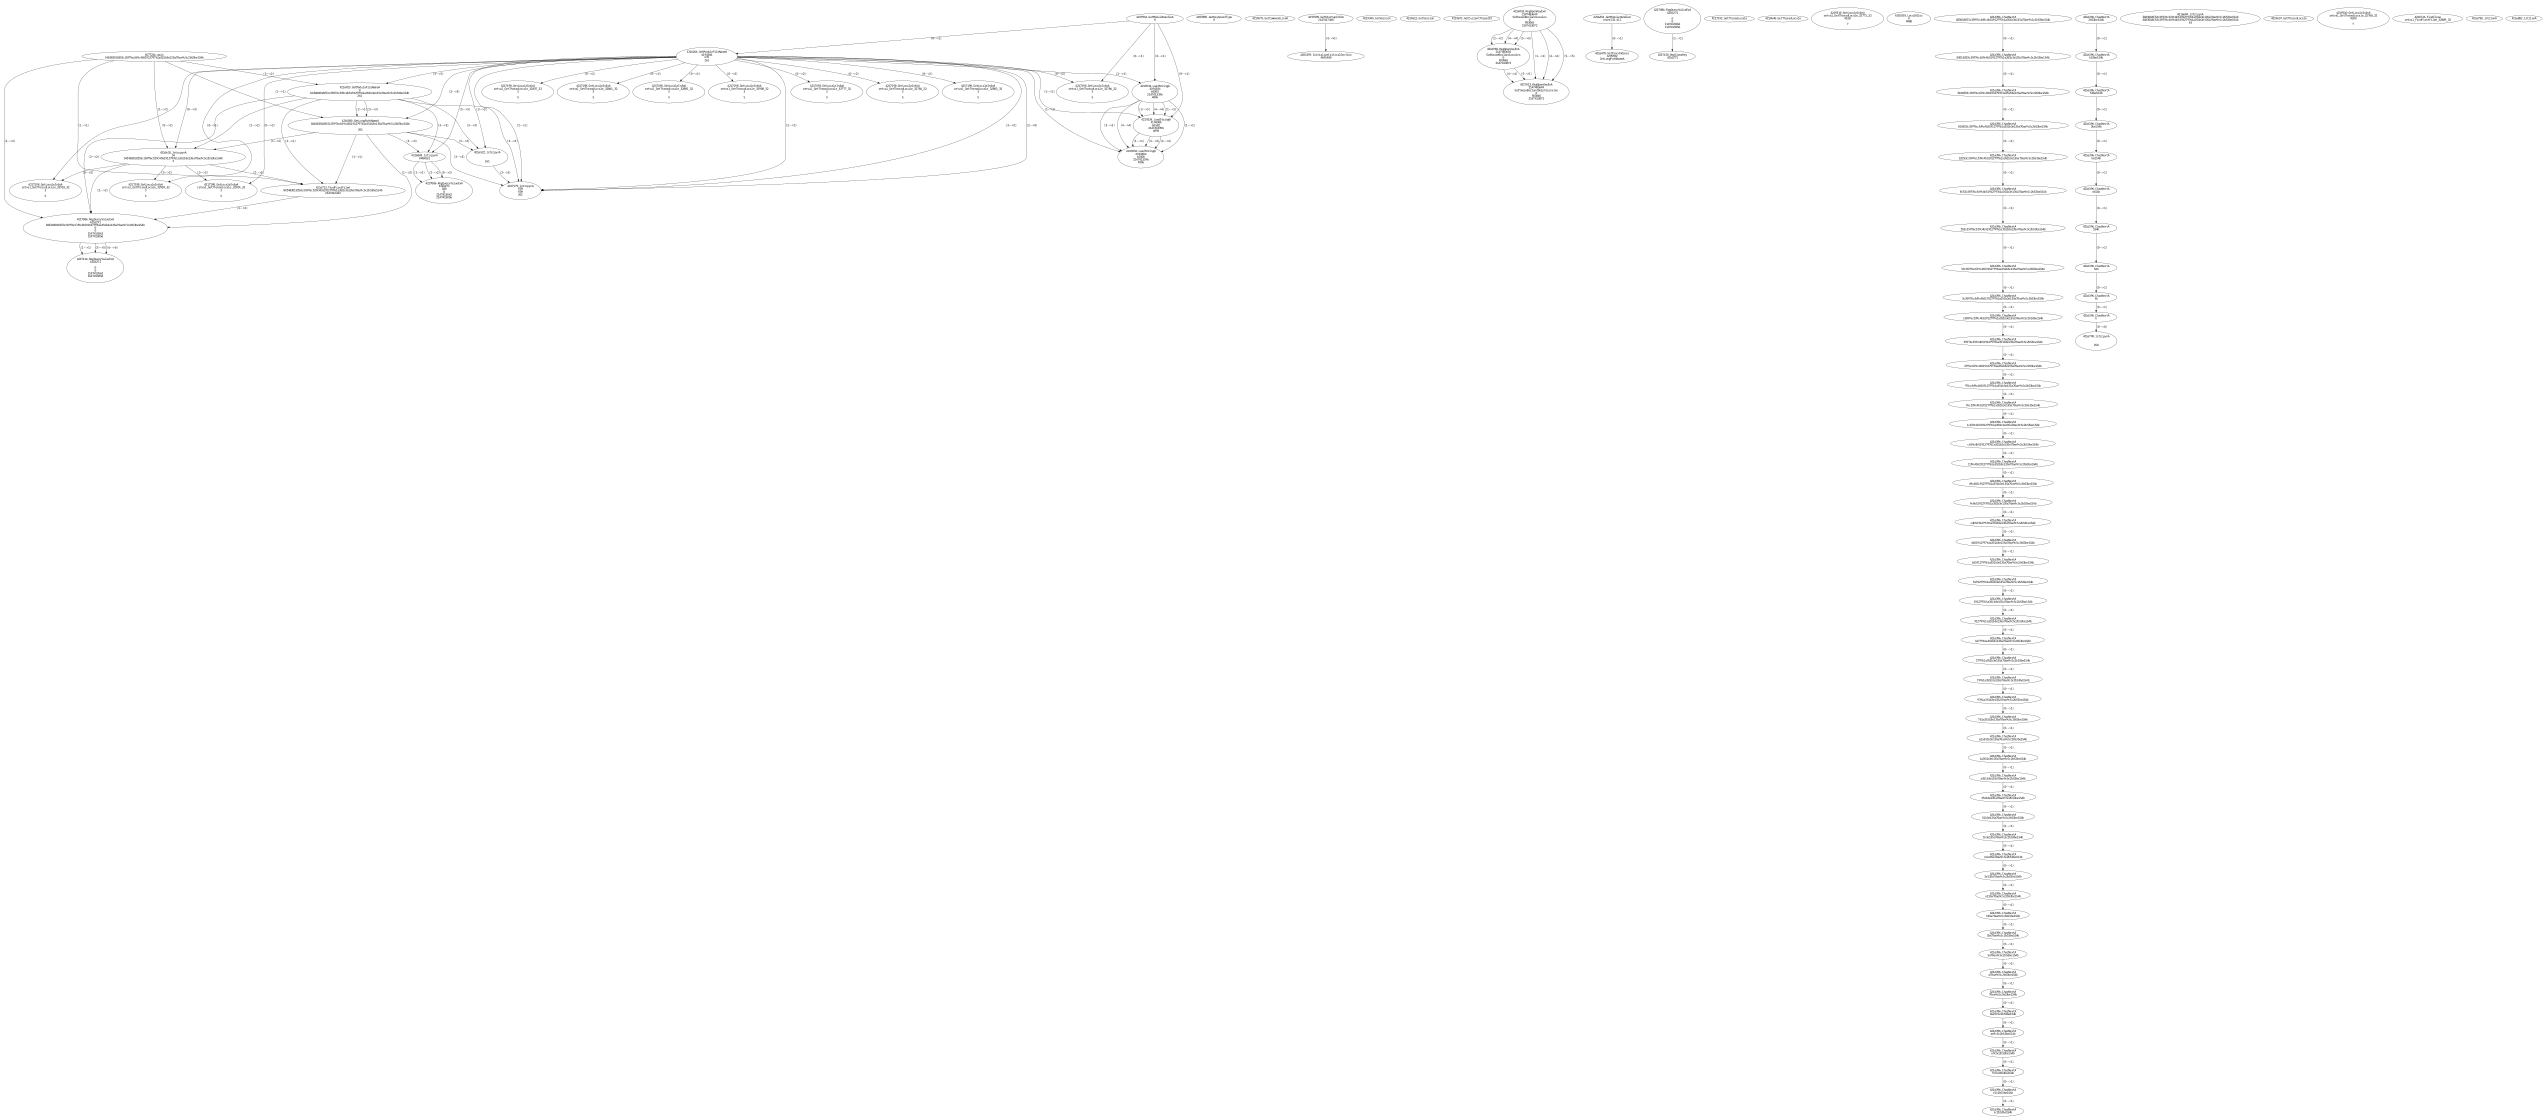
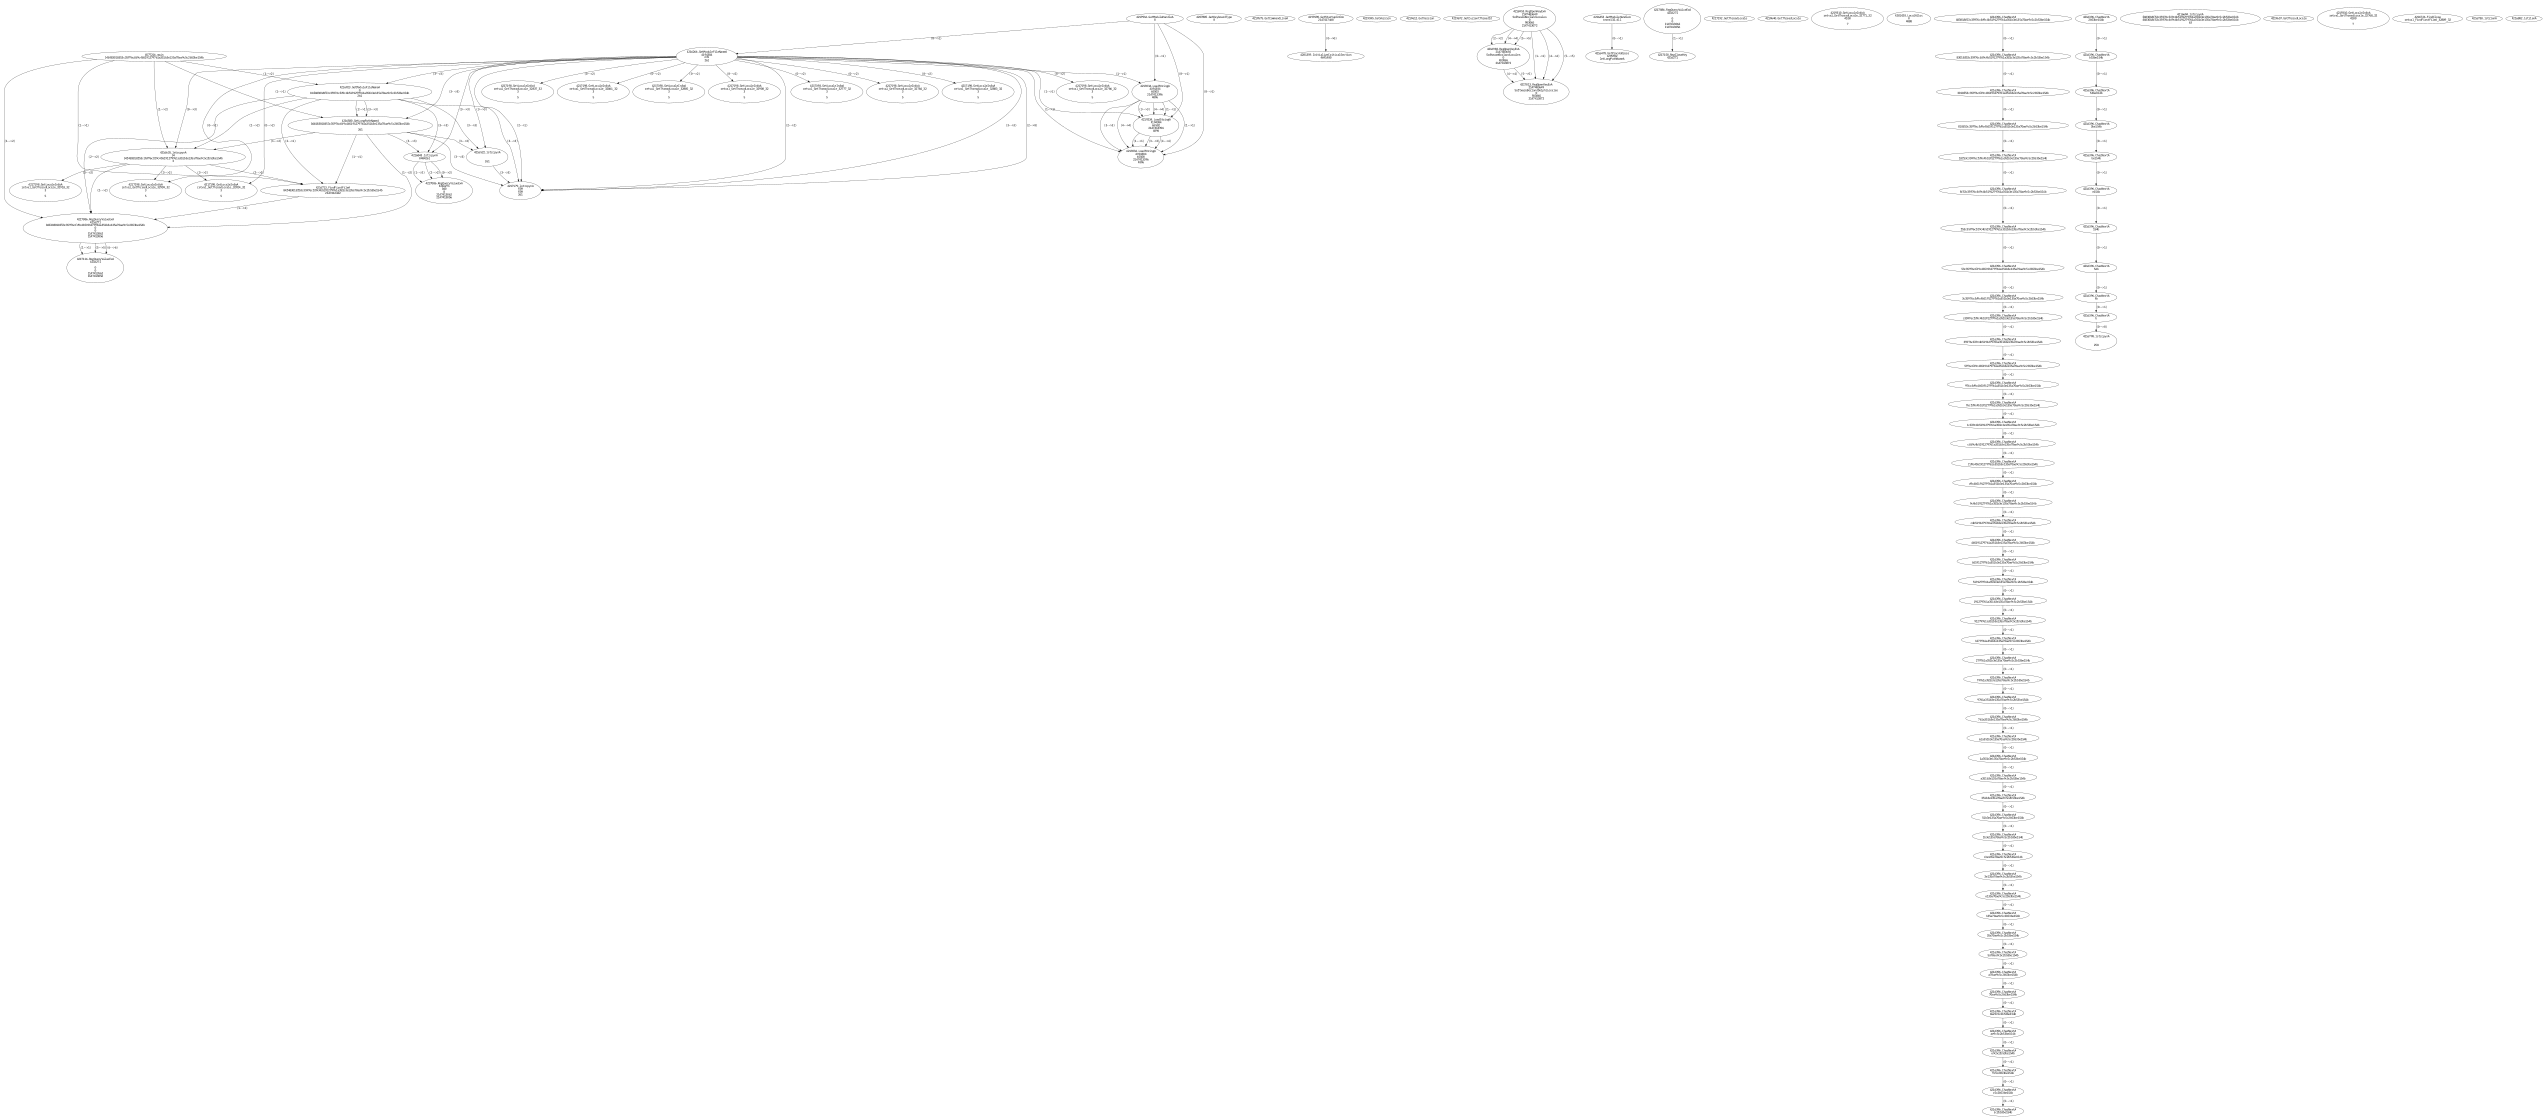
(1127, 52) -> (1204, 91)
(183, 86) -> none
none -> (2003, 570)
